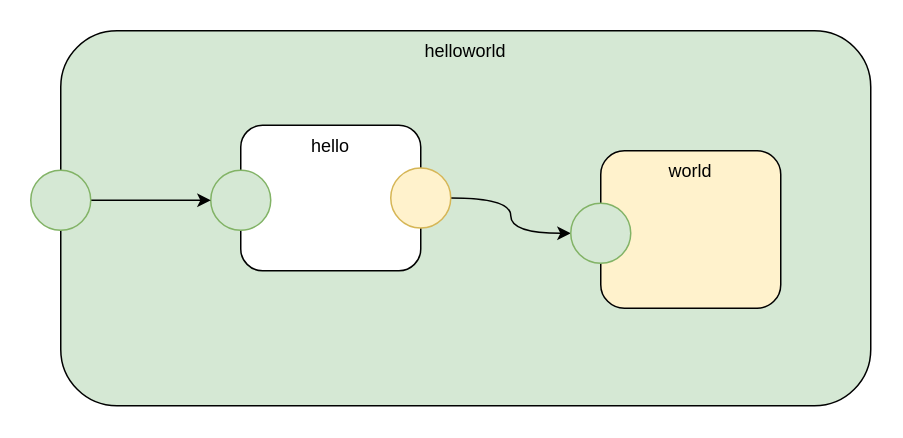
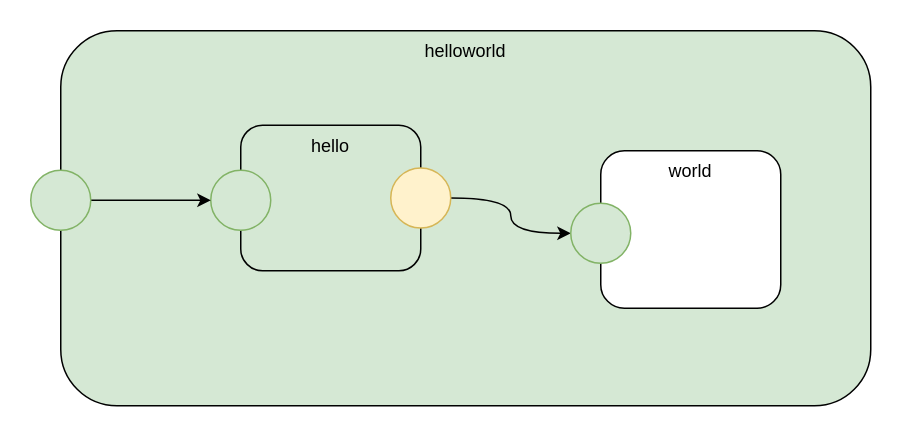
(331, 198) -> (331, 198)
(691, 230) -> (691, 230)
